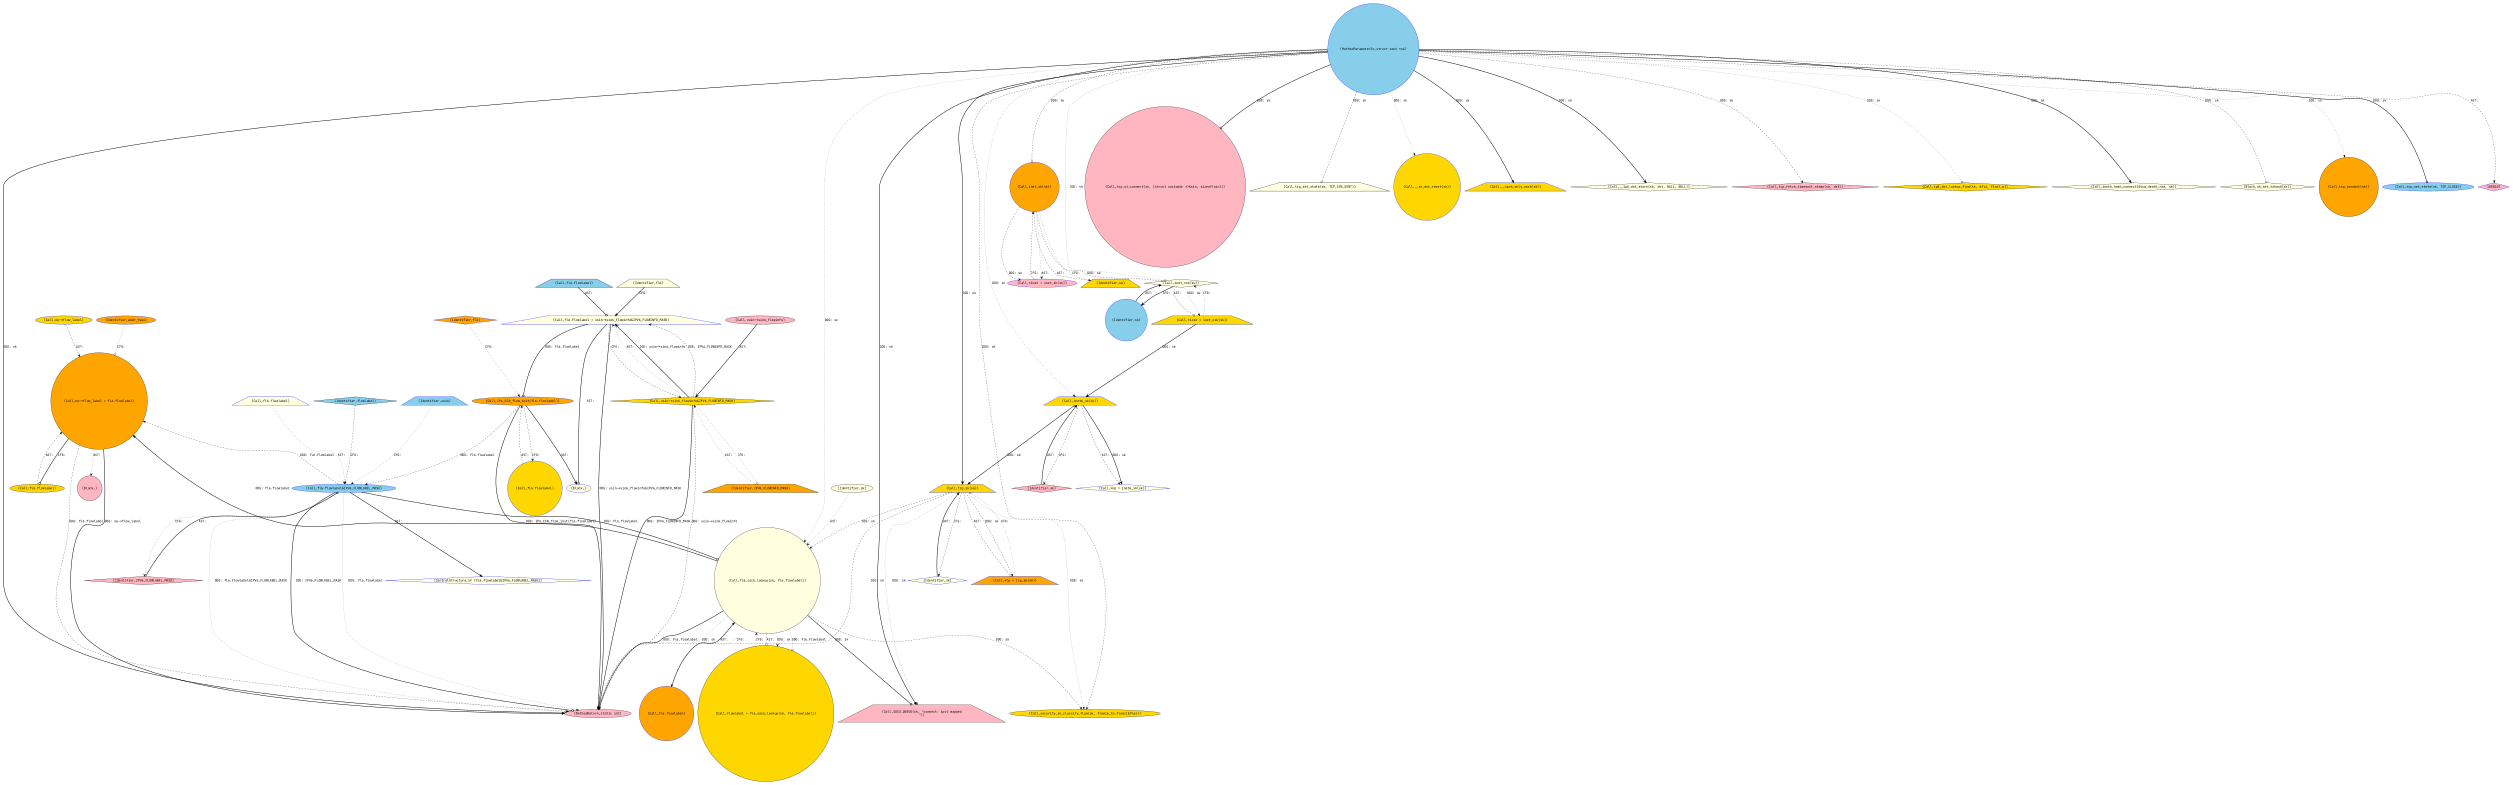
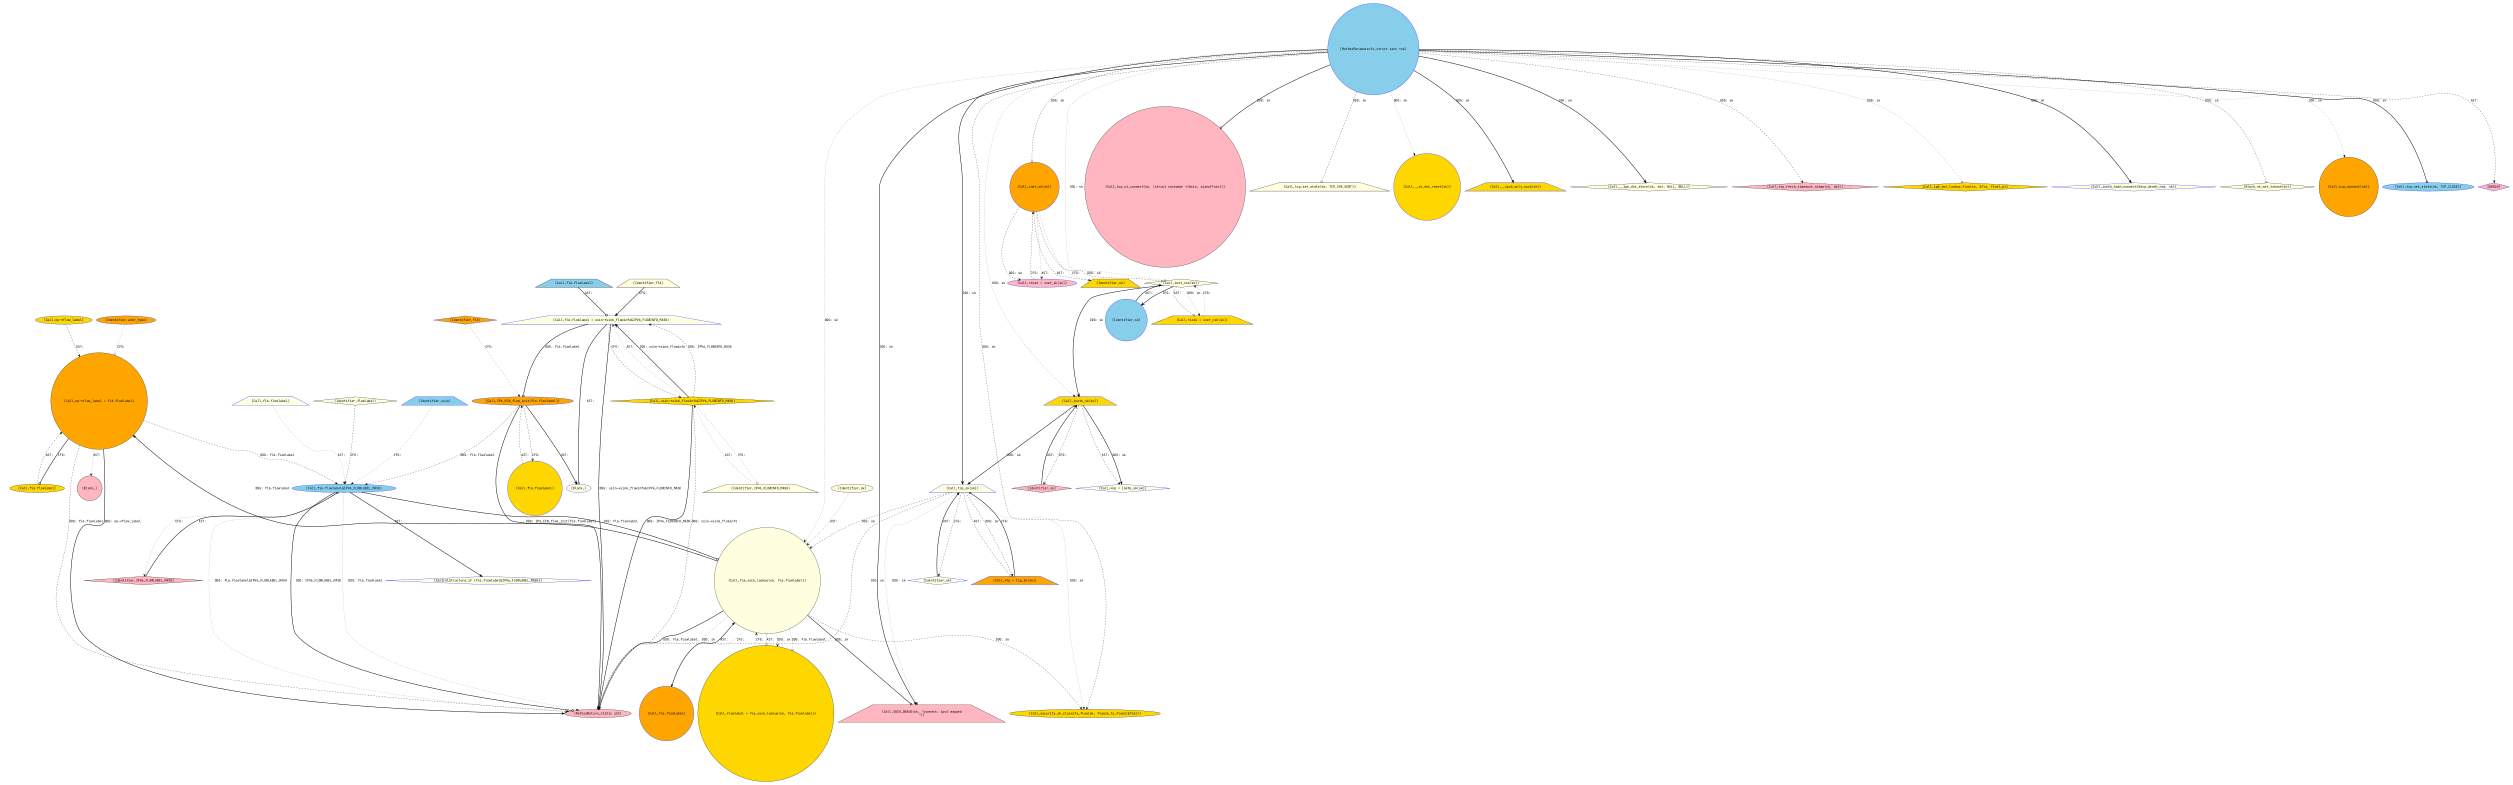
(168, 140) -> none
(2134, 187) -> (2134, 187)
(760, 320) -> none
(1142, 360) -> (1083, 309)
(355, 401) -> (355, 401)
(245, 450) -> (241, 451)
(761, 488) -> (761, 488)
(963, 488) -> (963, 488)
(1004, 529) -> (1004, 529)
